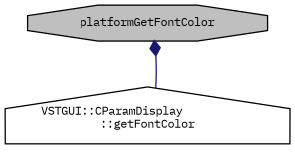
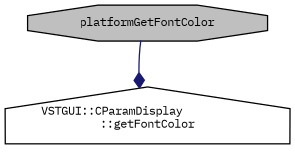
(156, 72) -> (139, 56)
